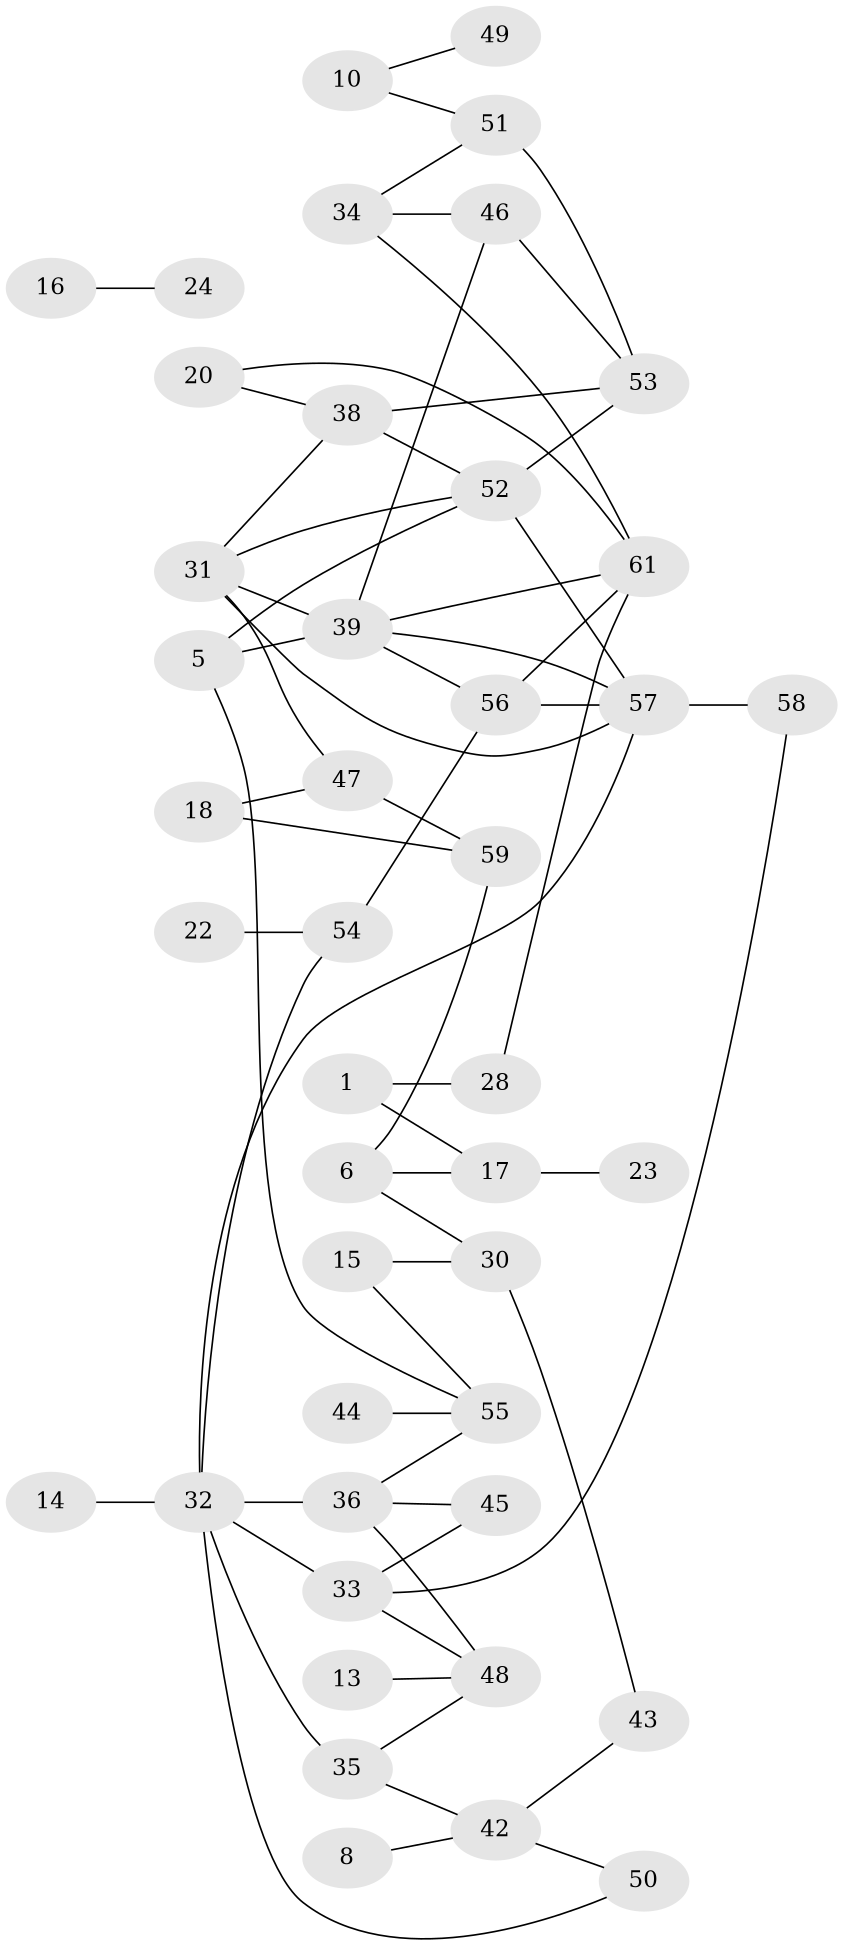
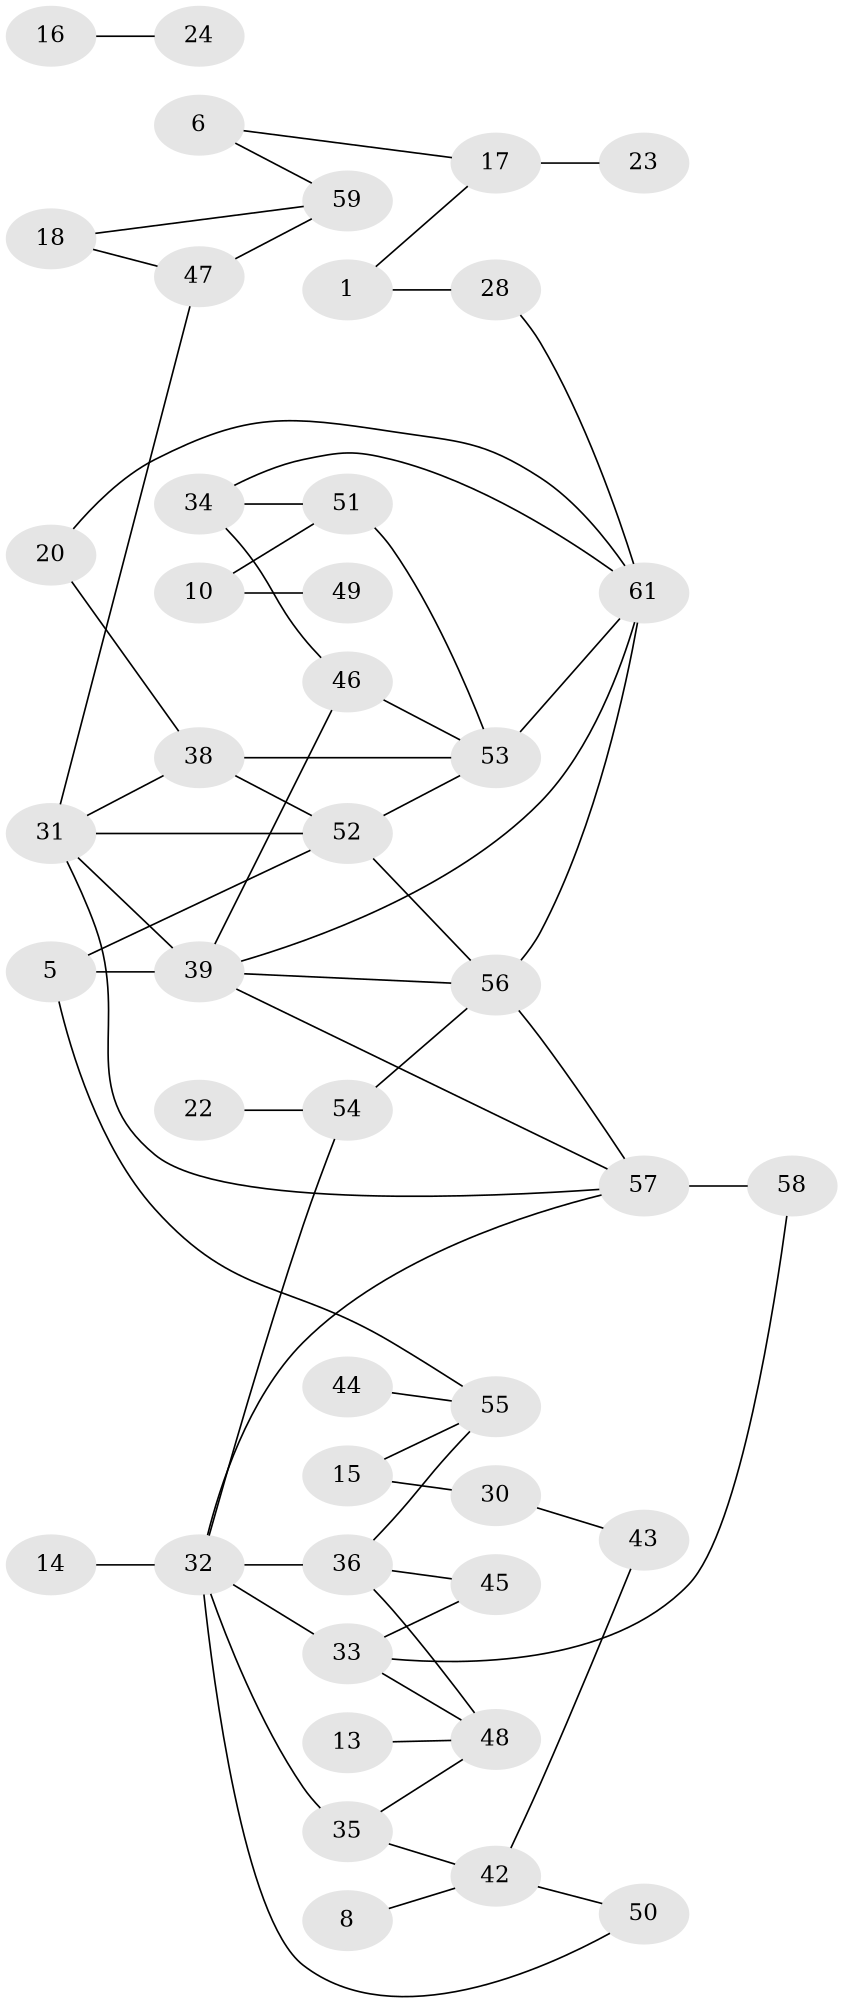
(570, 598) -> (422, 909)
none -> (570, 675)
(422, 1217) -> none
